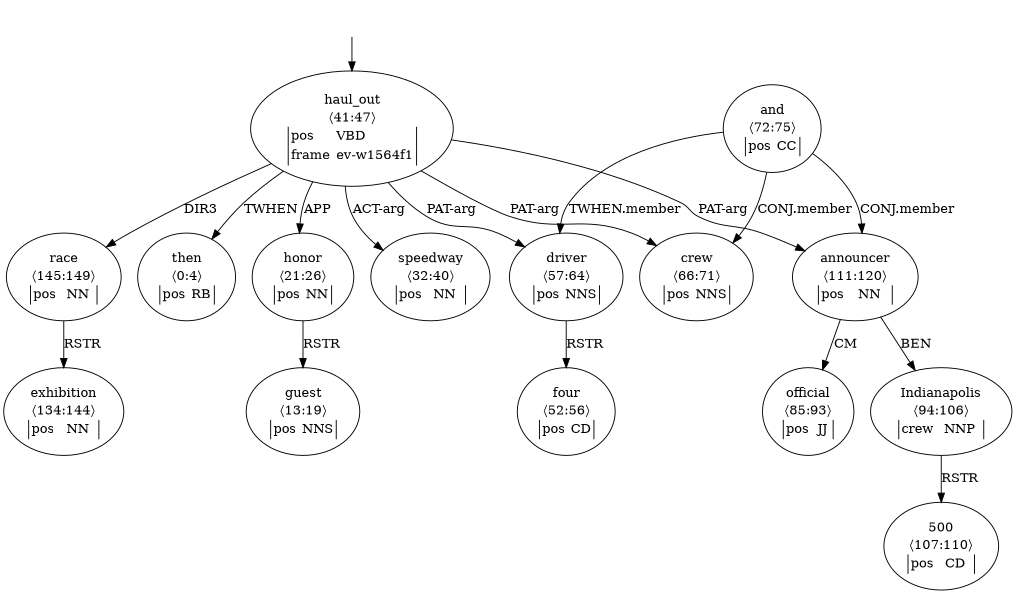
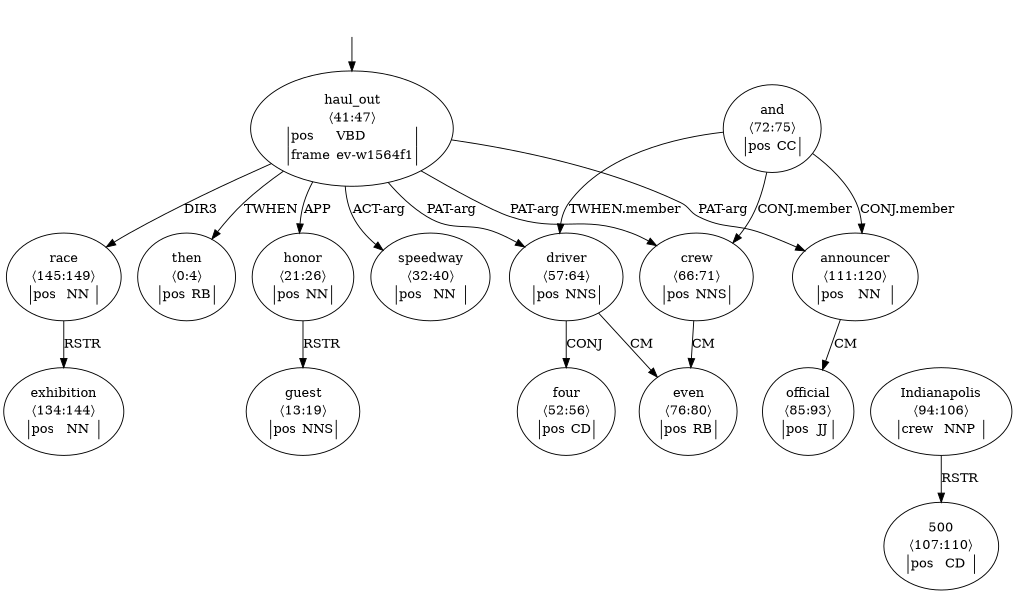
(895, 340) -> none
(585, 344) -> (585, 344)
none -> (688, 412)
